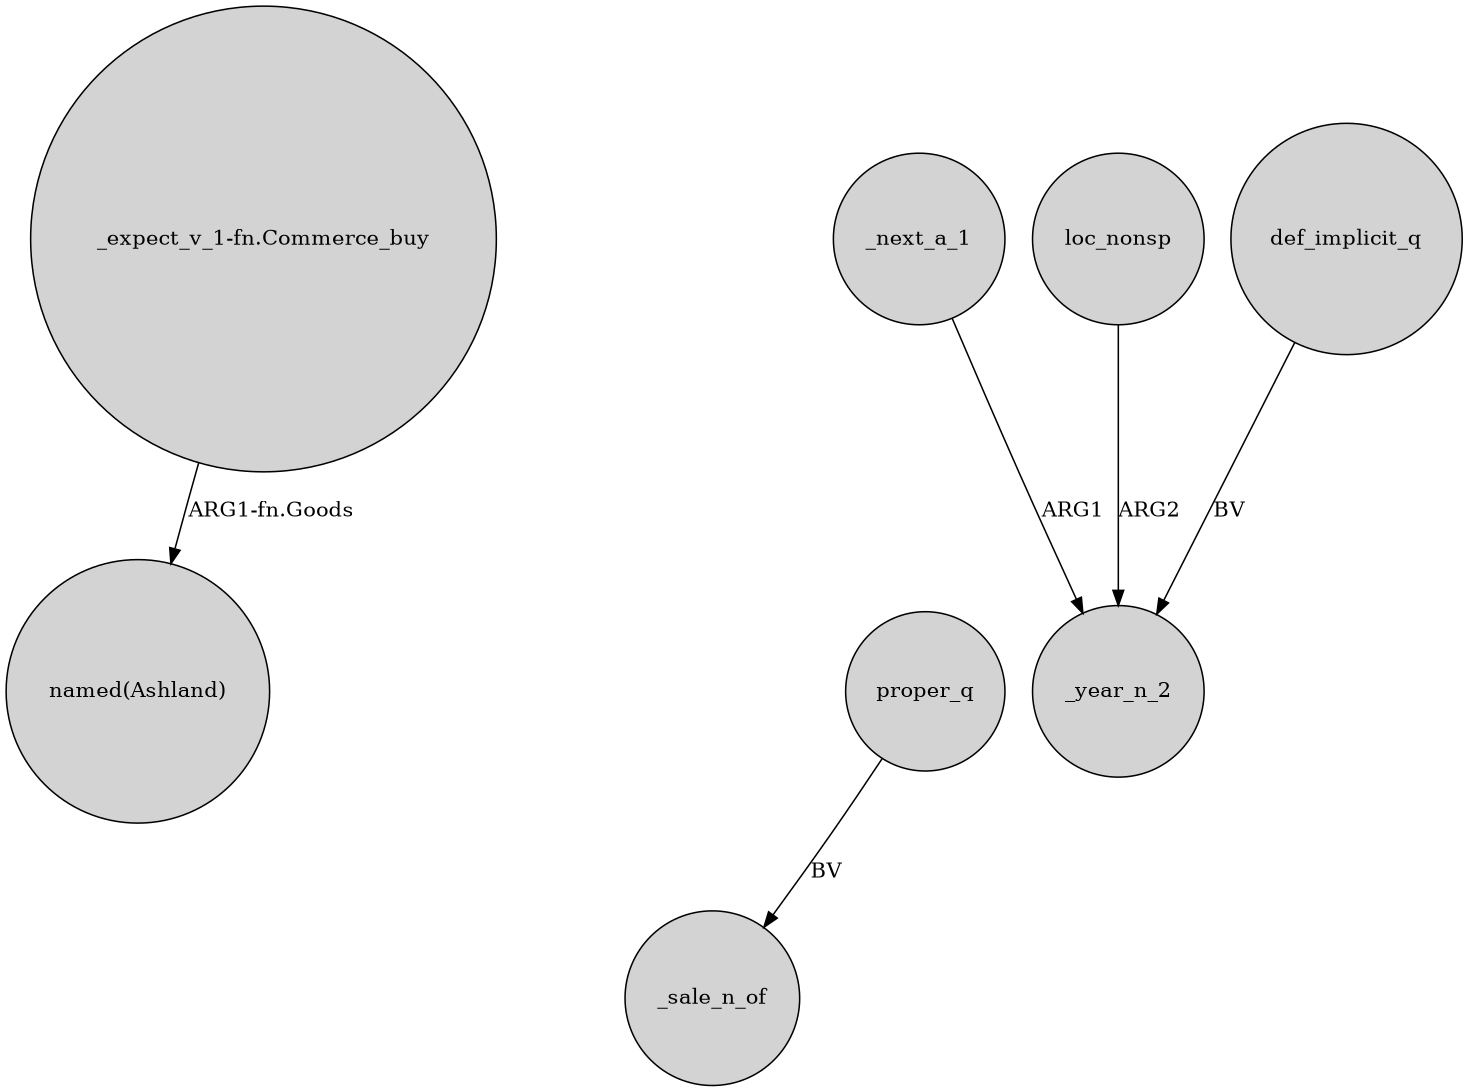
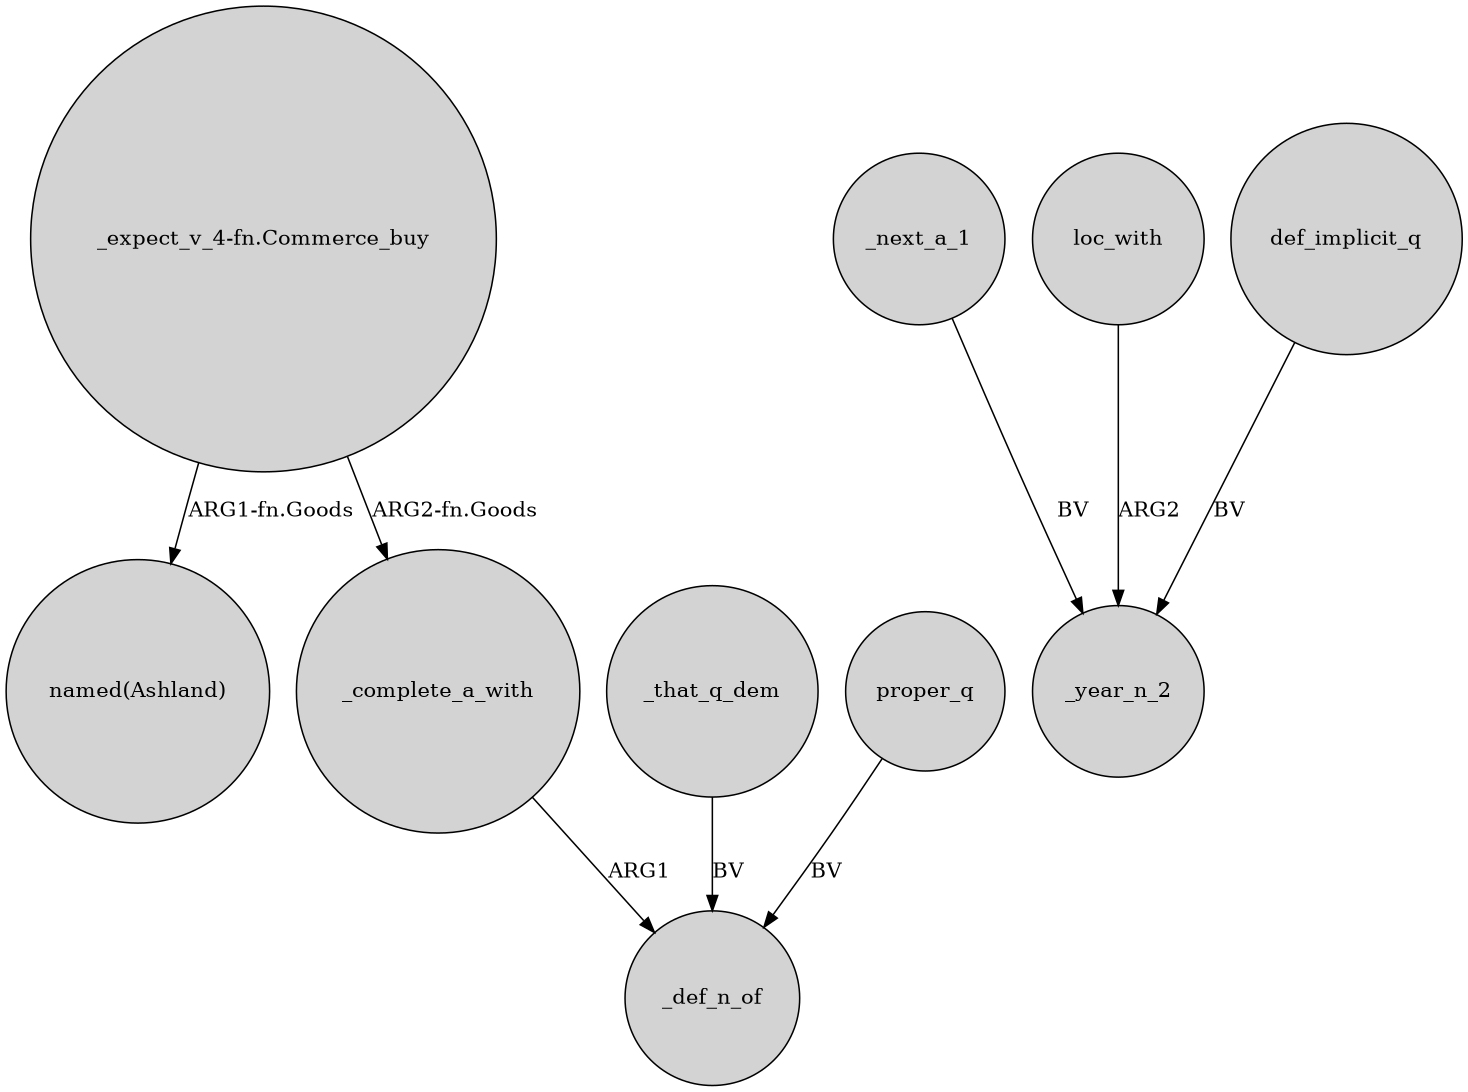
(263, 239) -> (263, 239)
(1118, 239) -> (1118, 239)
(1073, 511) -> (1073, 511)
none -> (438, 691)
none -> (712, 691)
(712, 998) -> (712, 998)
